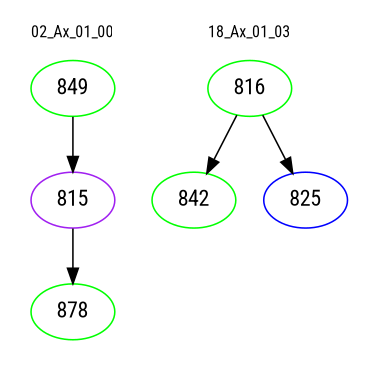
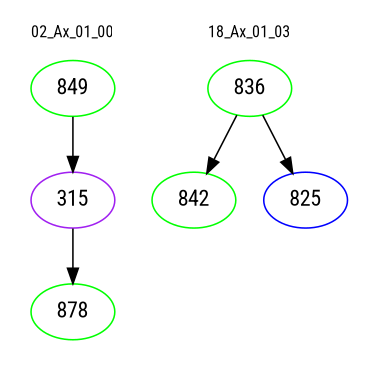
(250, 88) -> (250, 88)
(73, 200) -> (73, 200)
